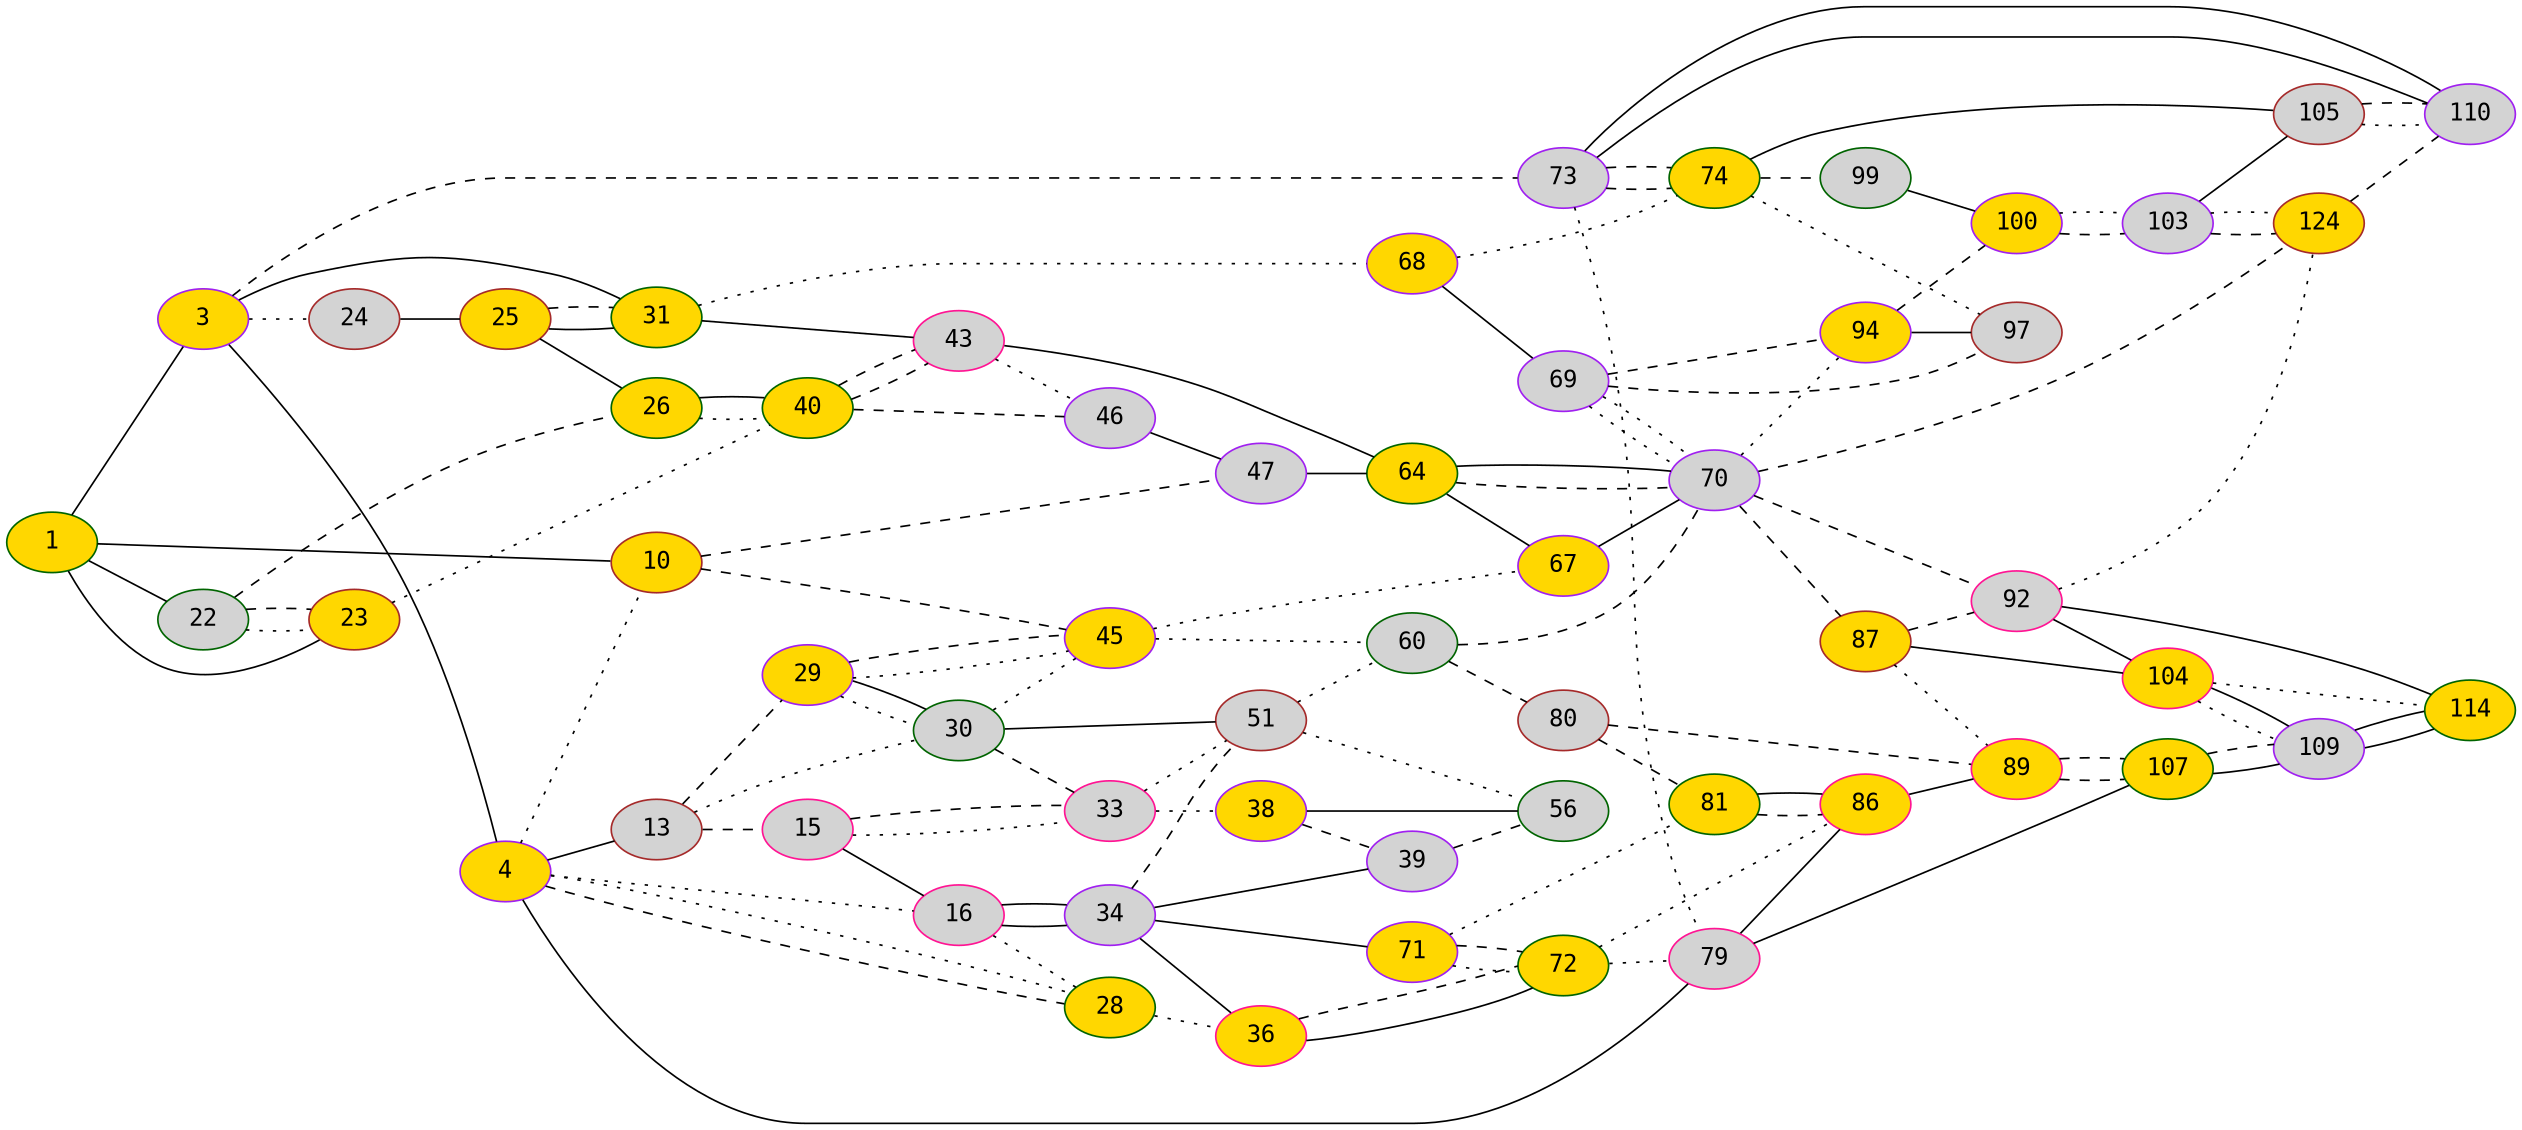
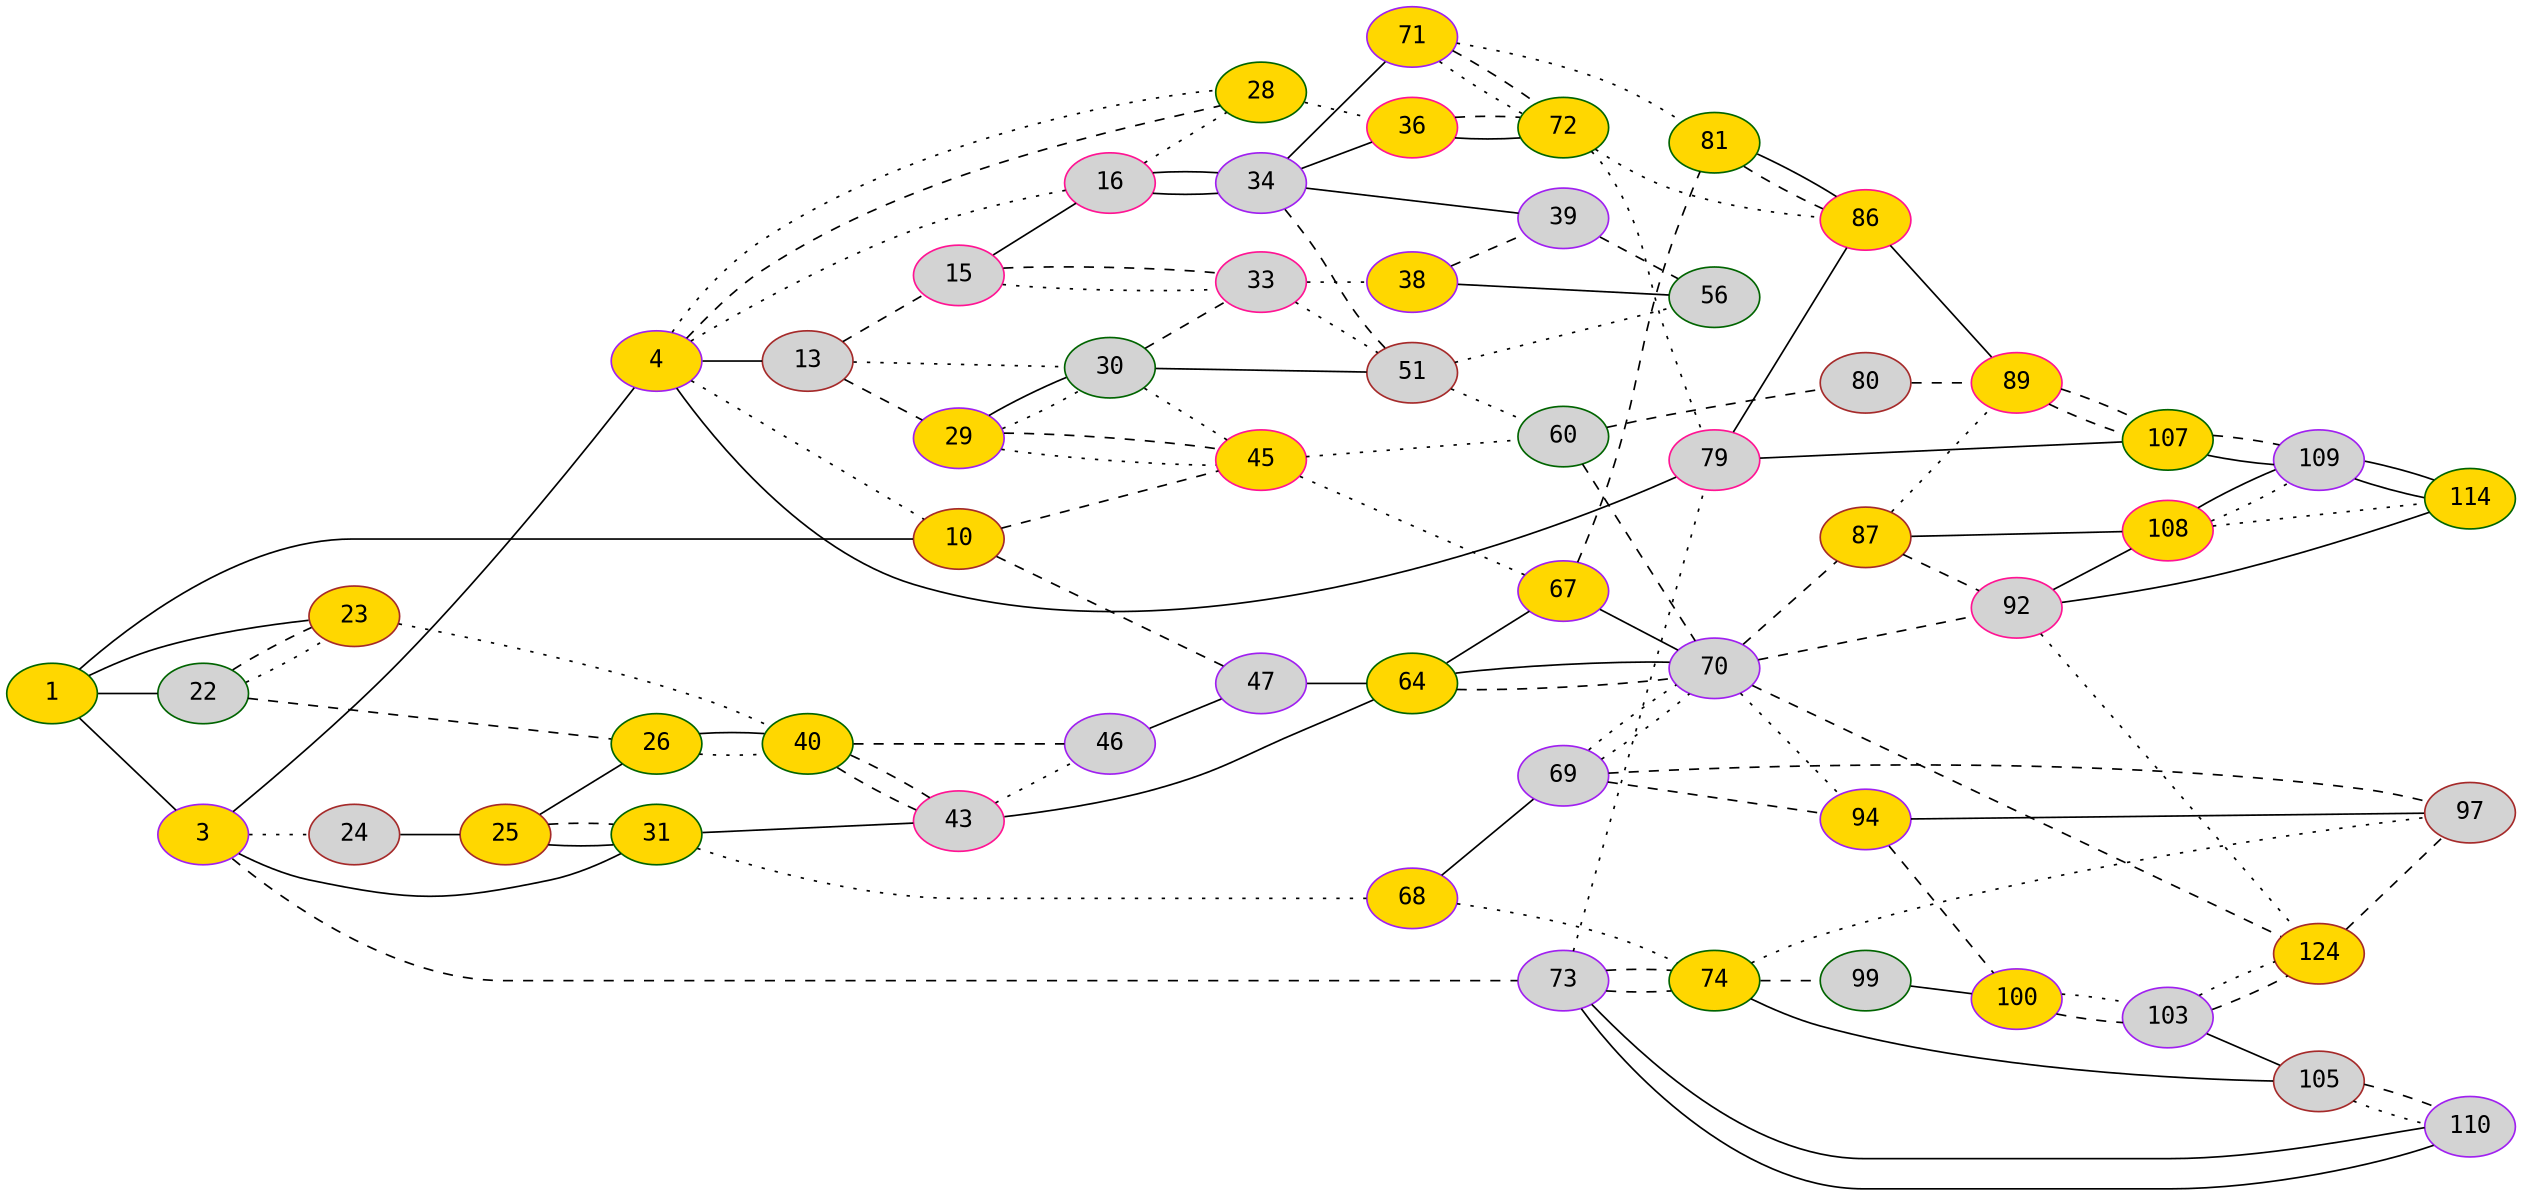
(2395, 169) -> (2395, 883)
(1110, 638) -> (1261, 460)
(2168, 678) -> (2168, 531)
(1639, 762) -> (1639, 367)
